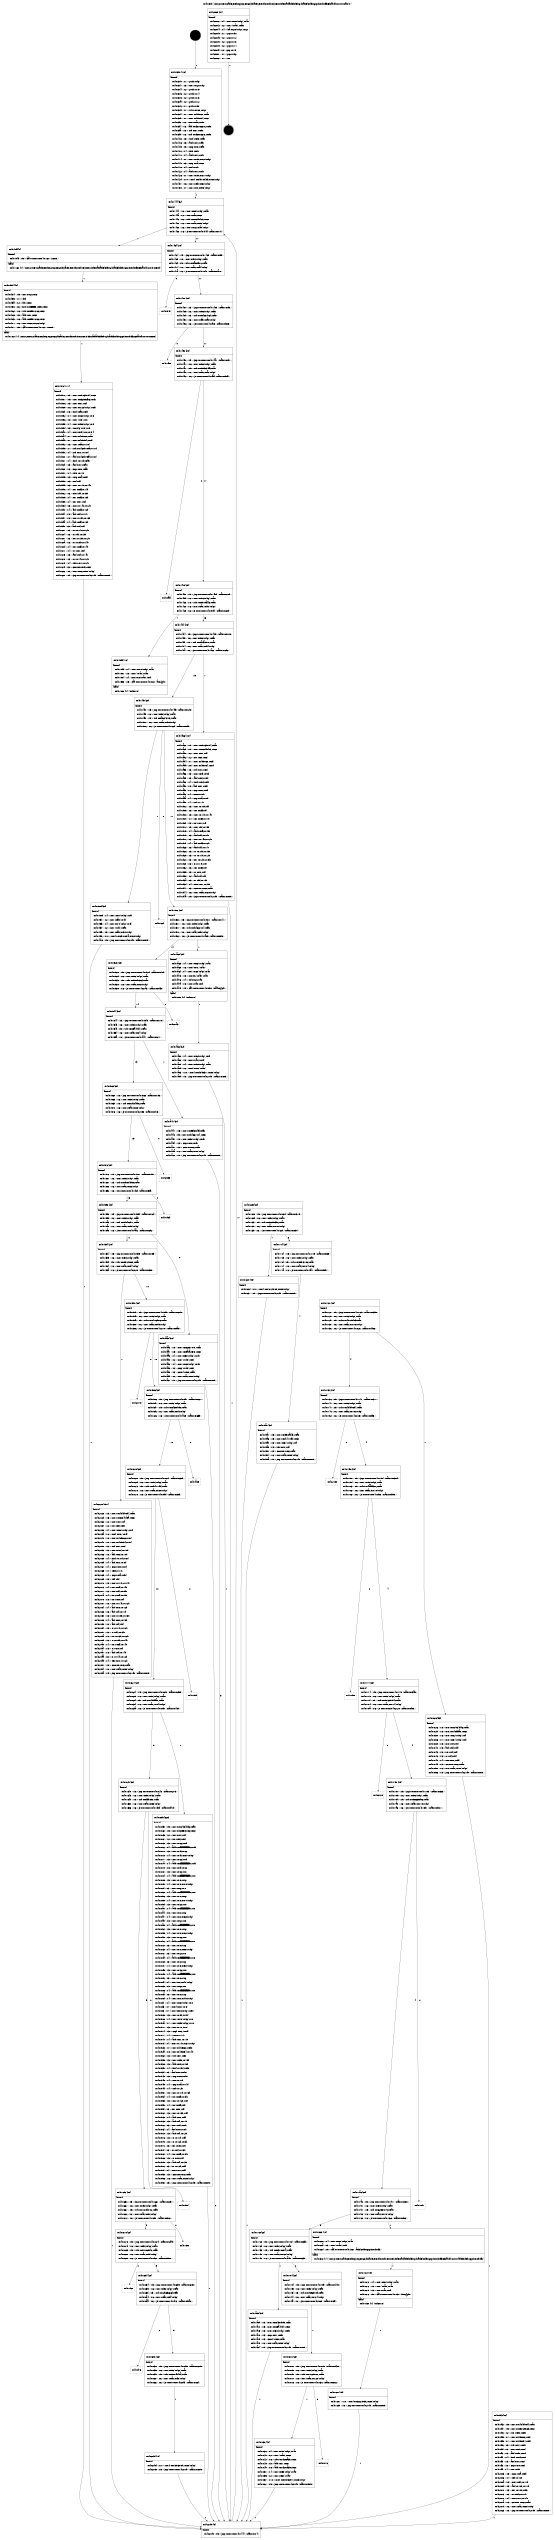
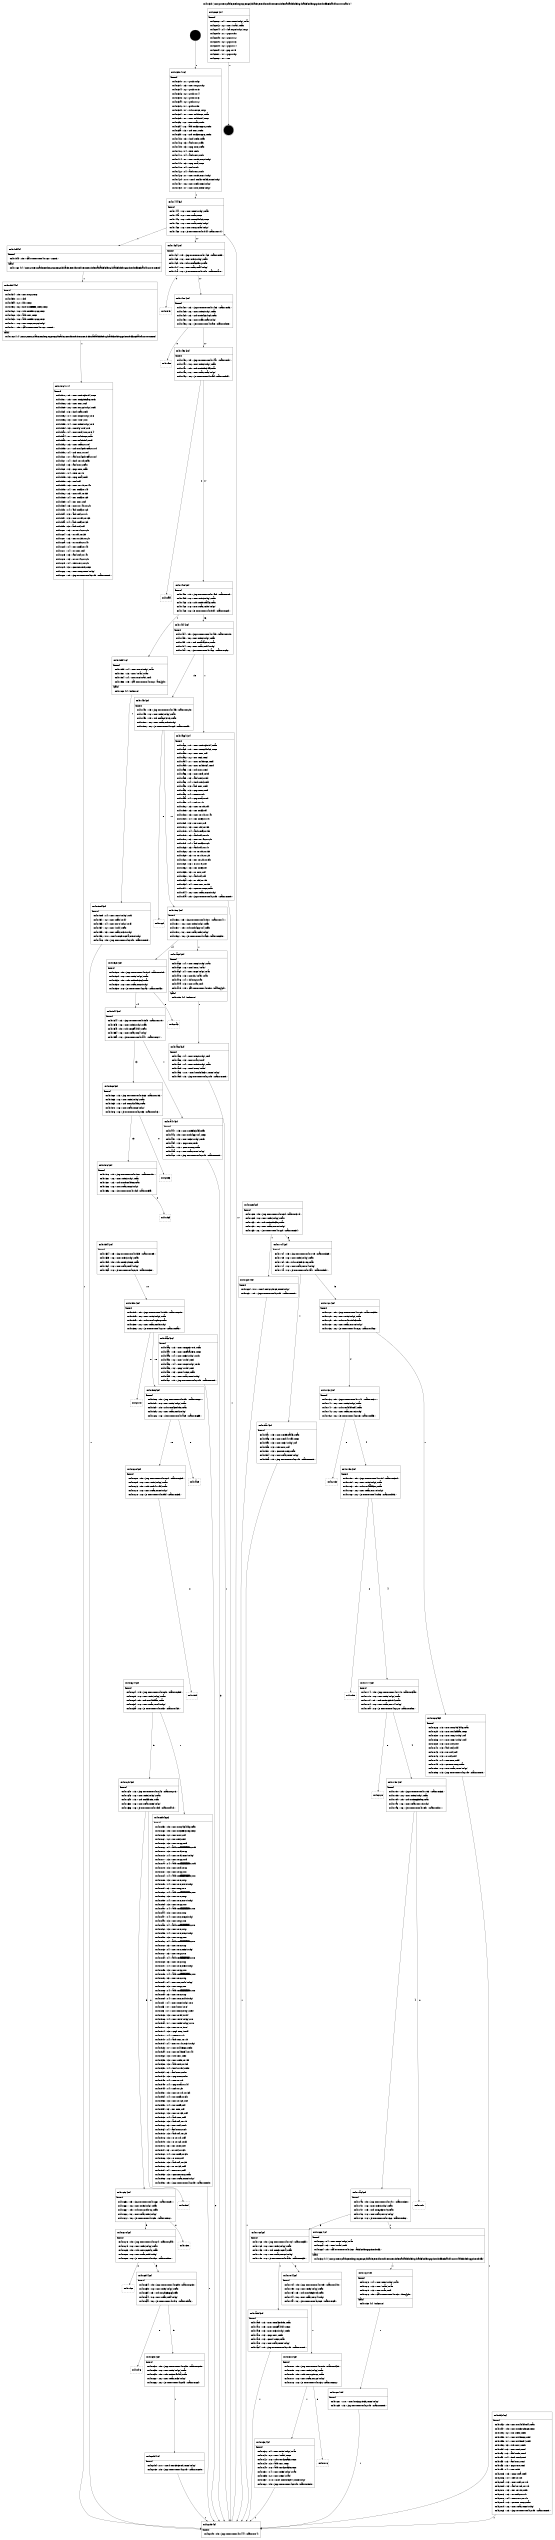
(142, 816) -> (125, 798)
(127, 1218) -> none
none -> (325, 1286)
(155, 1588) -> none
(122, 1589) -> none
